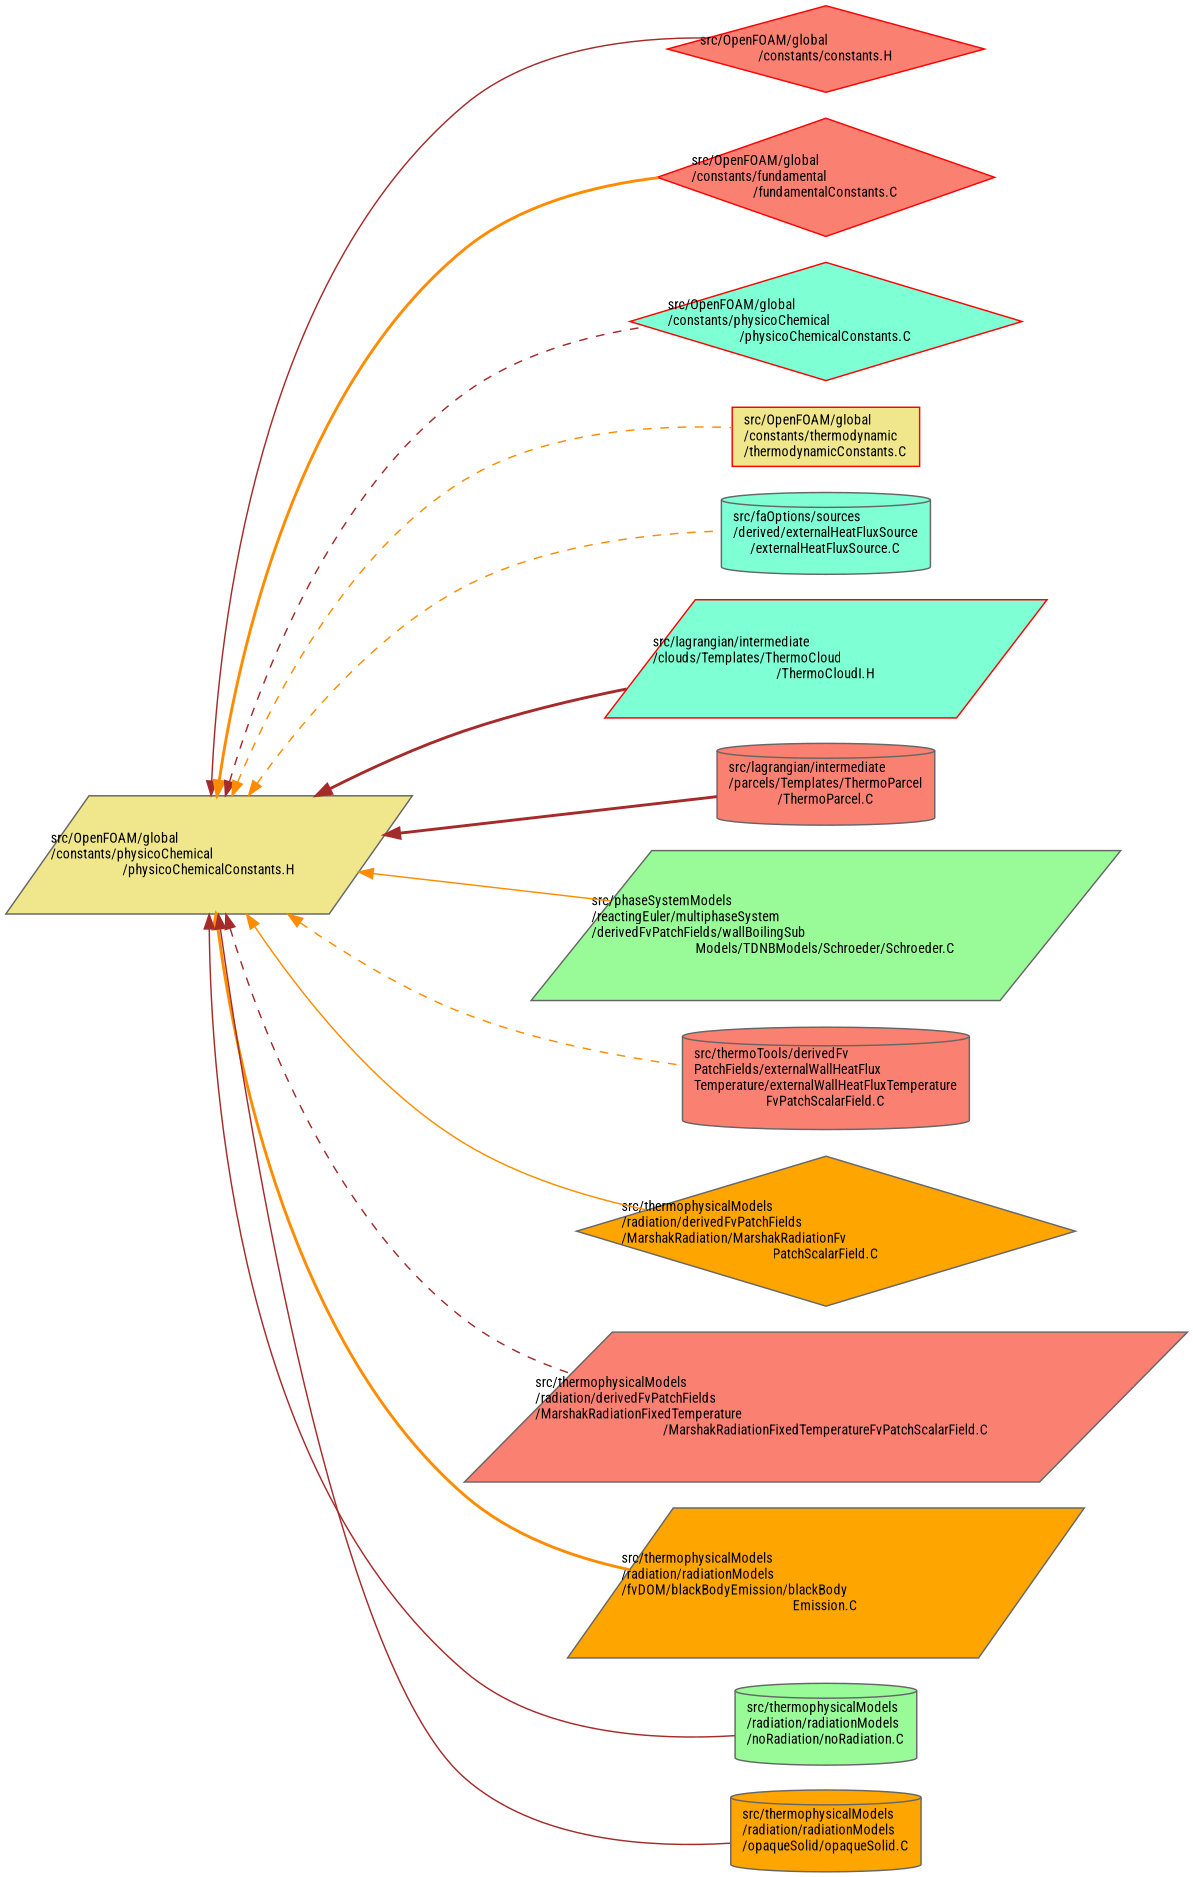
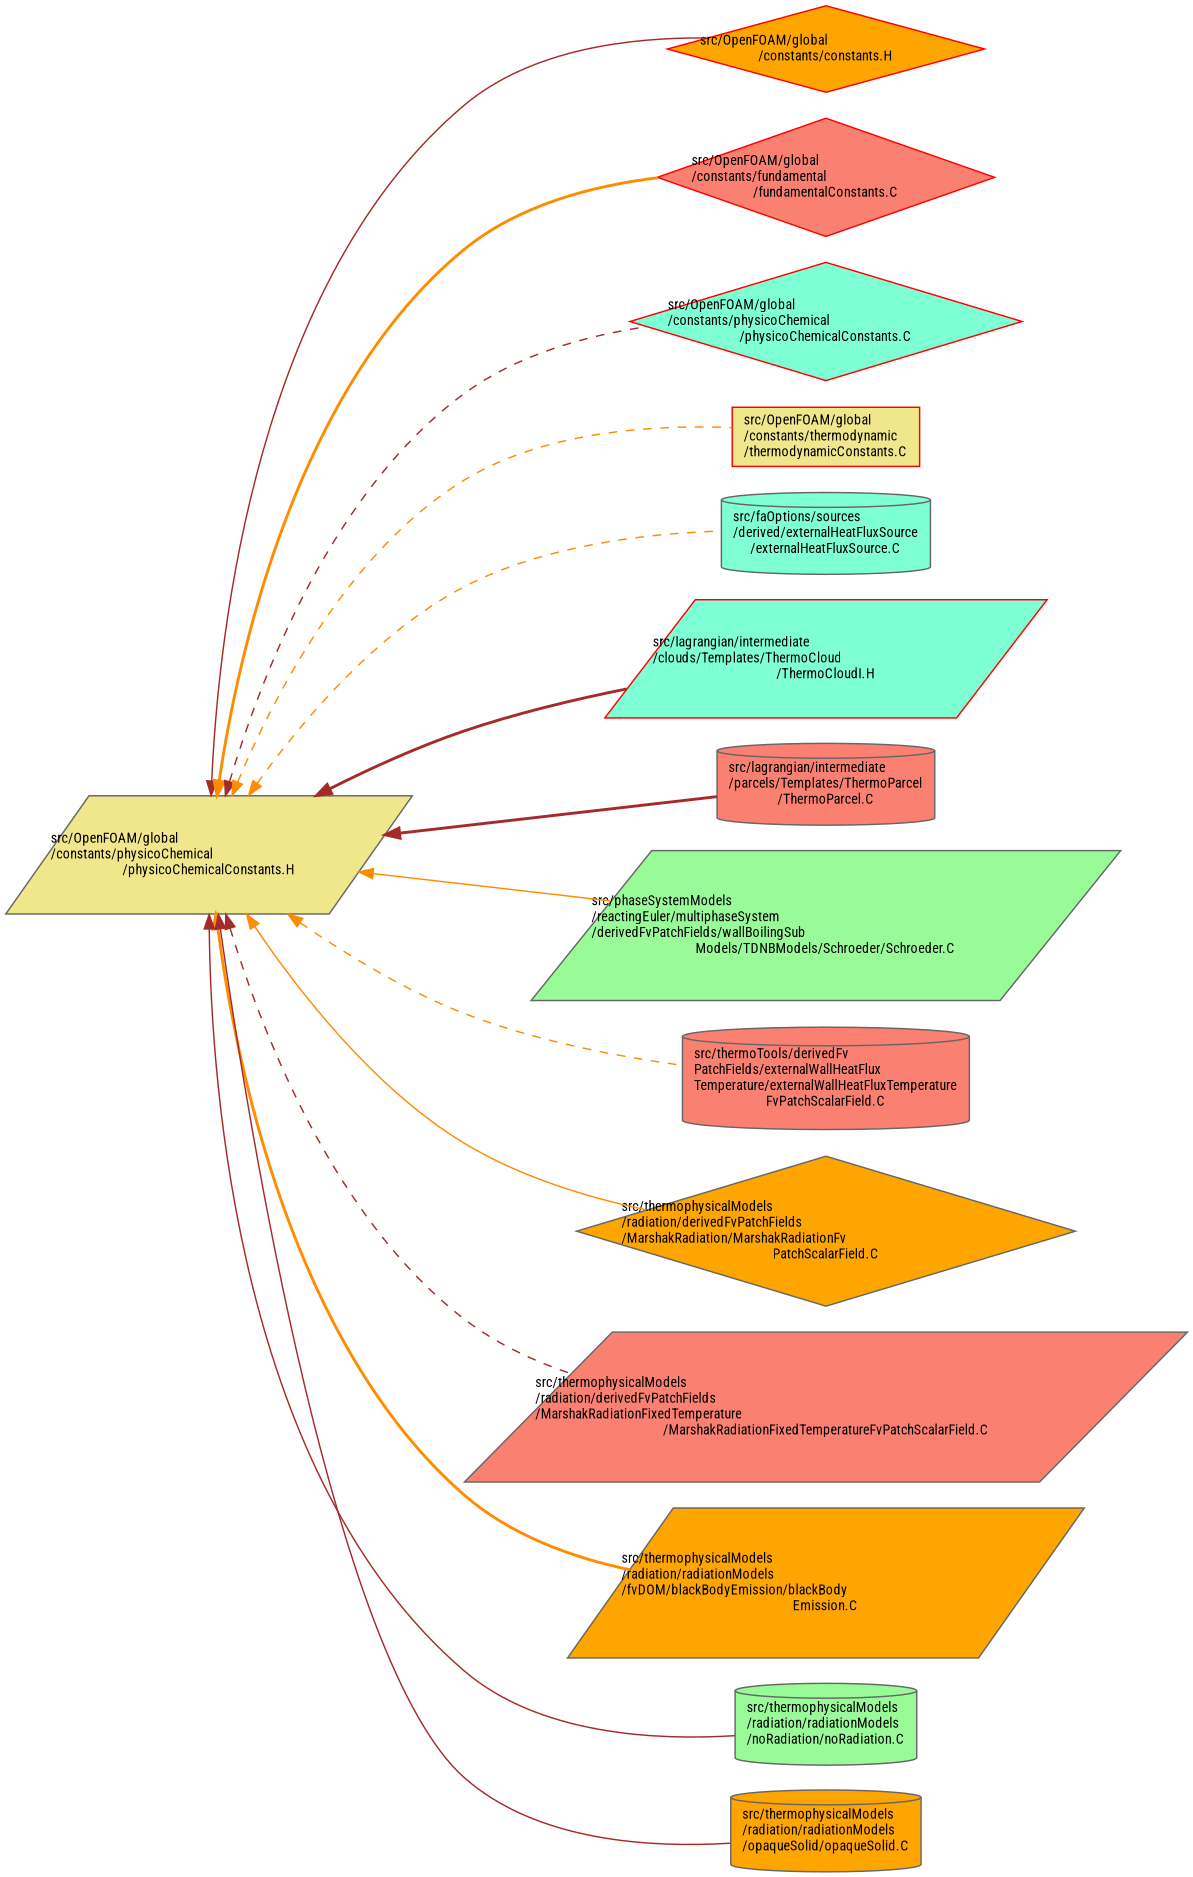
(826, 49) -> (826, 49)
